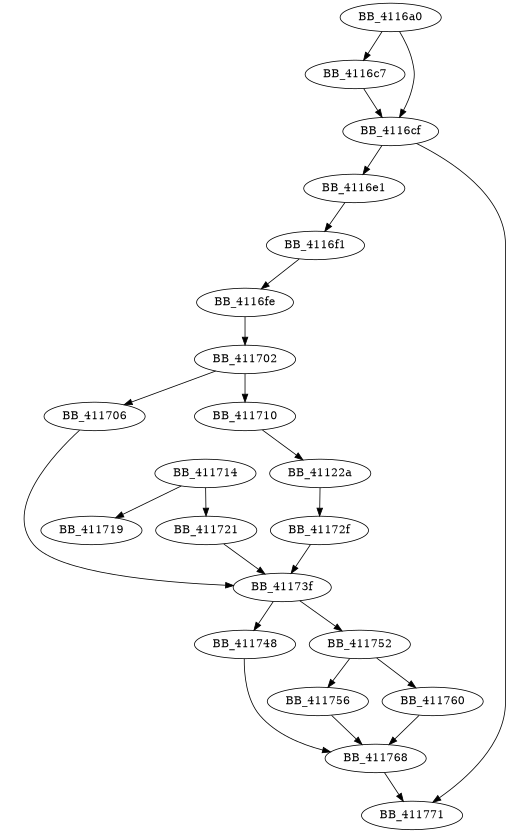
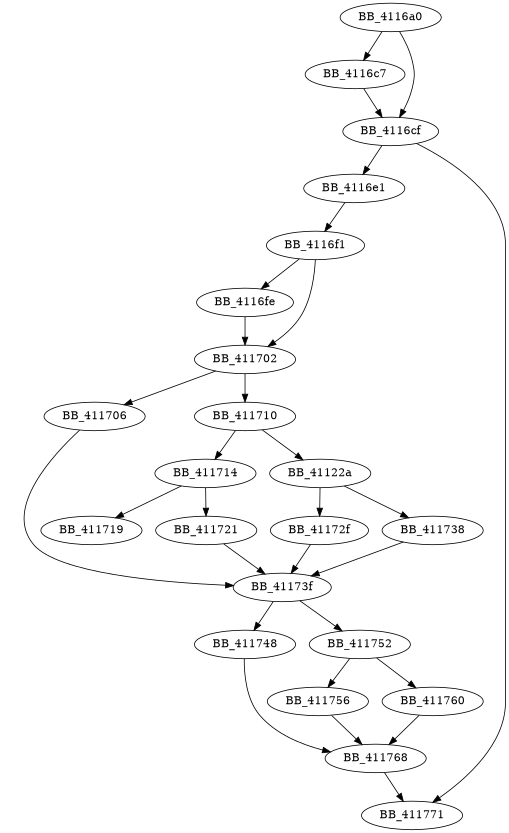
none -> (306, 306)
none -> (228, 442)
none -> (433, 530)
